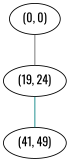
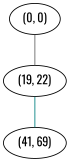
(35, 81) -> (35, 81)
(35, 143) -> (35, 143)
